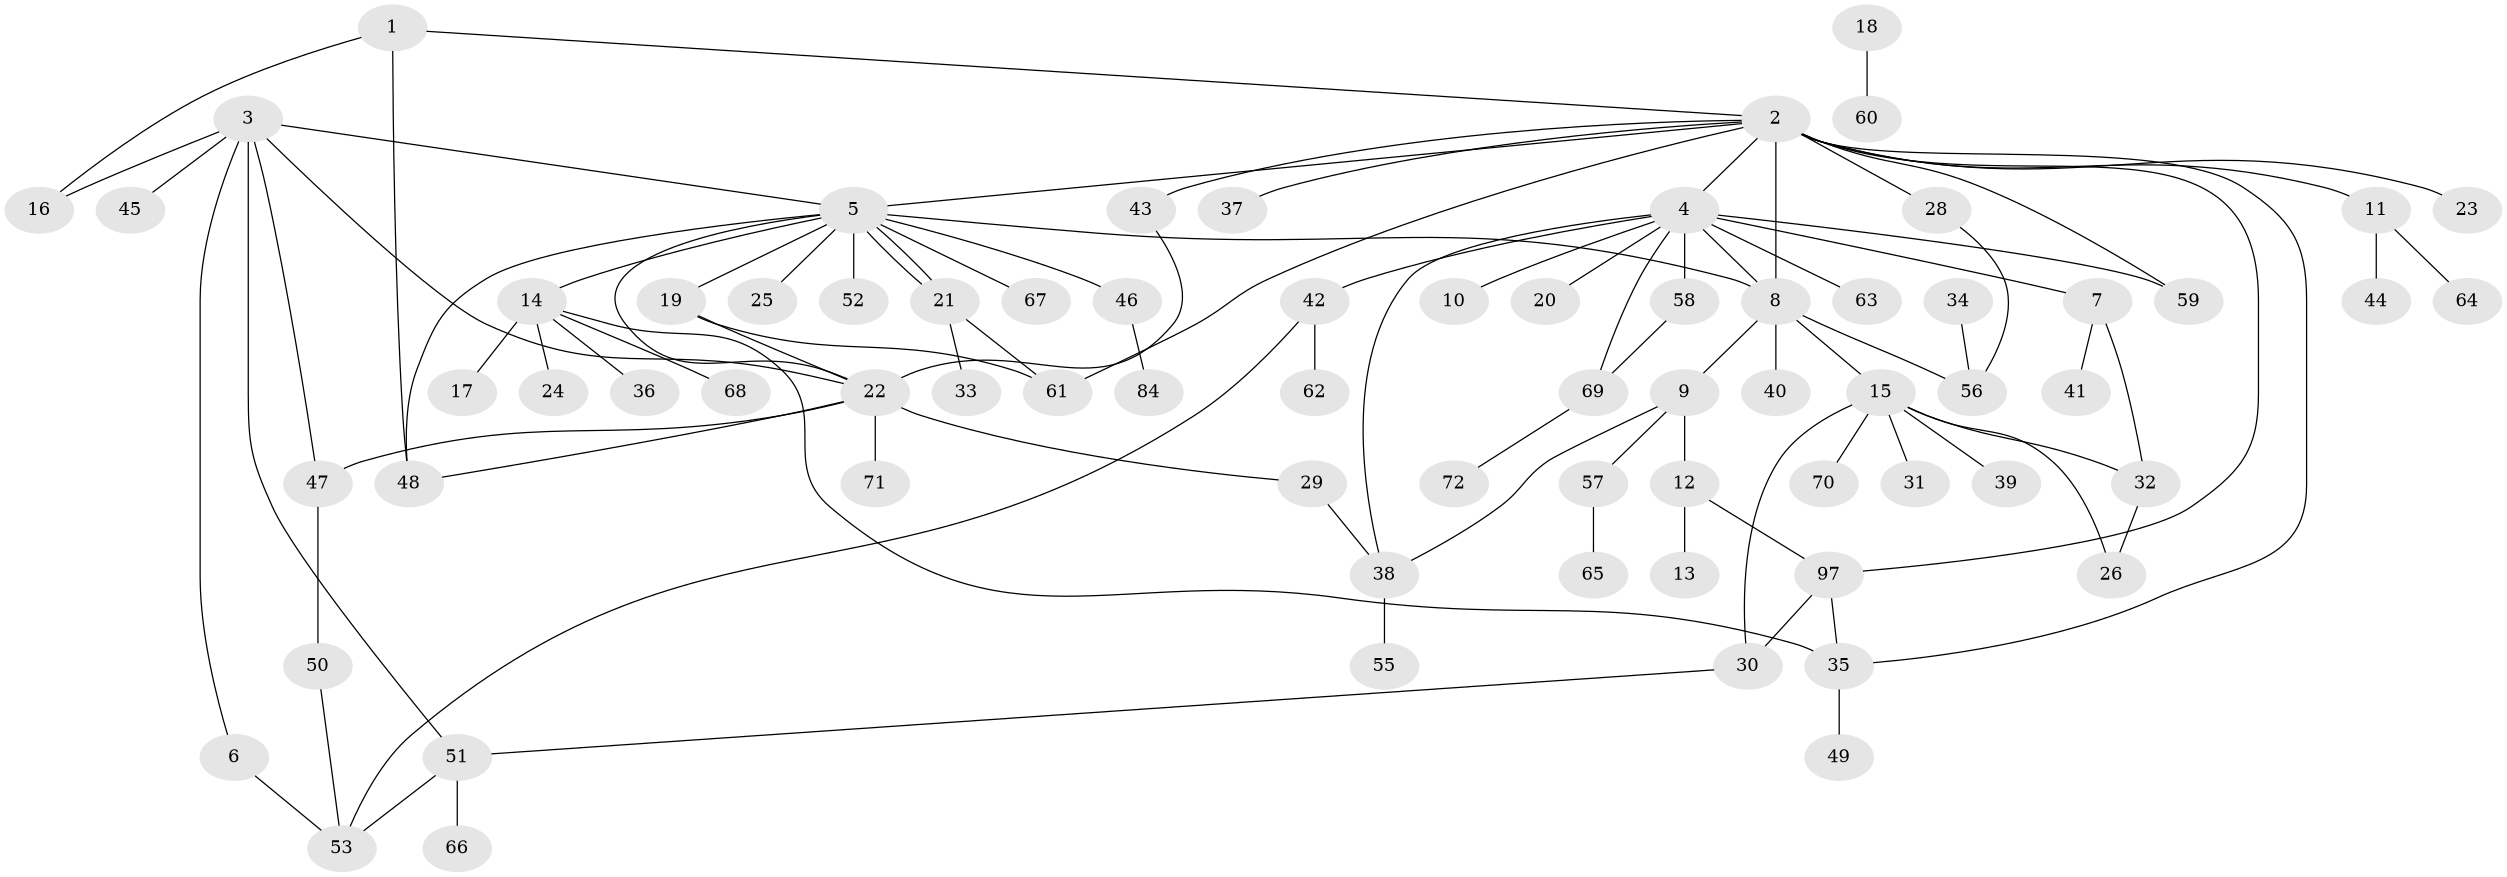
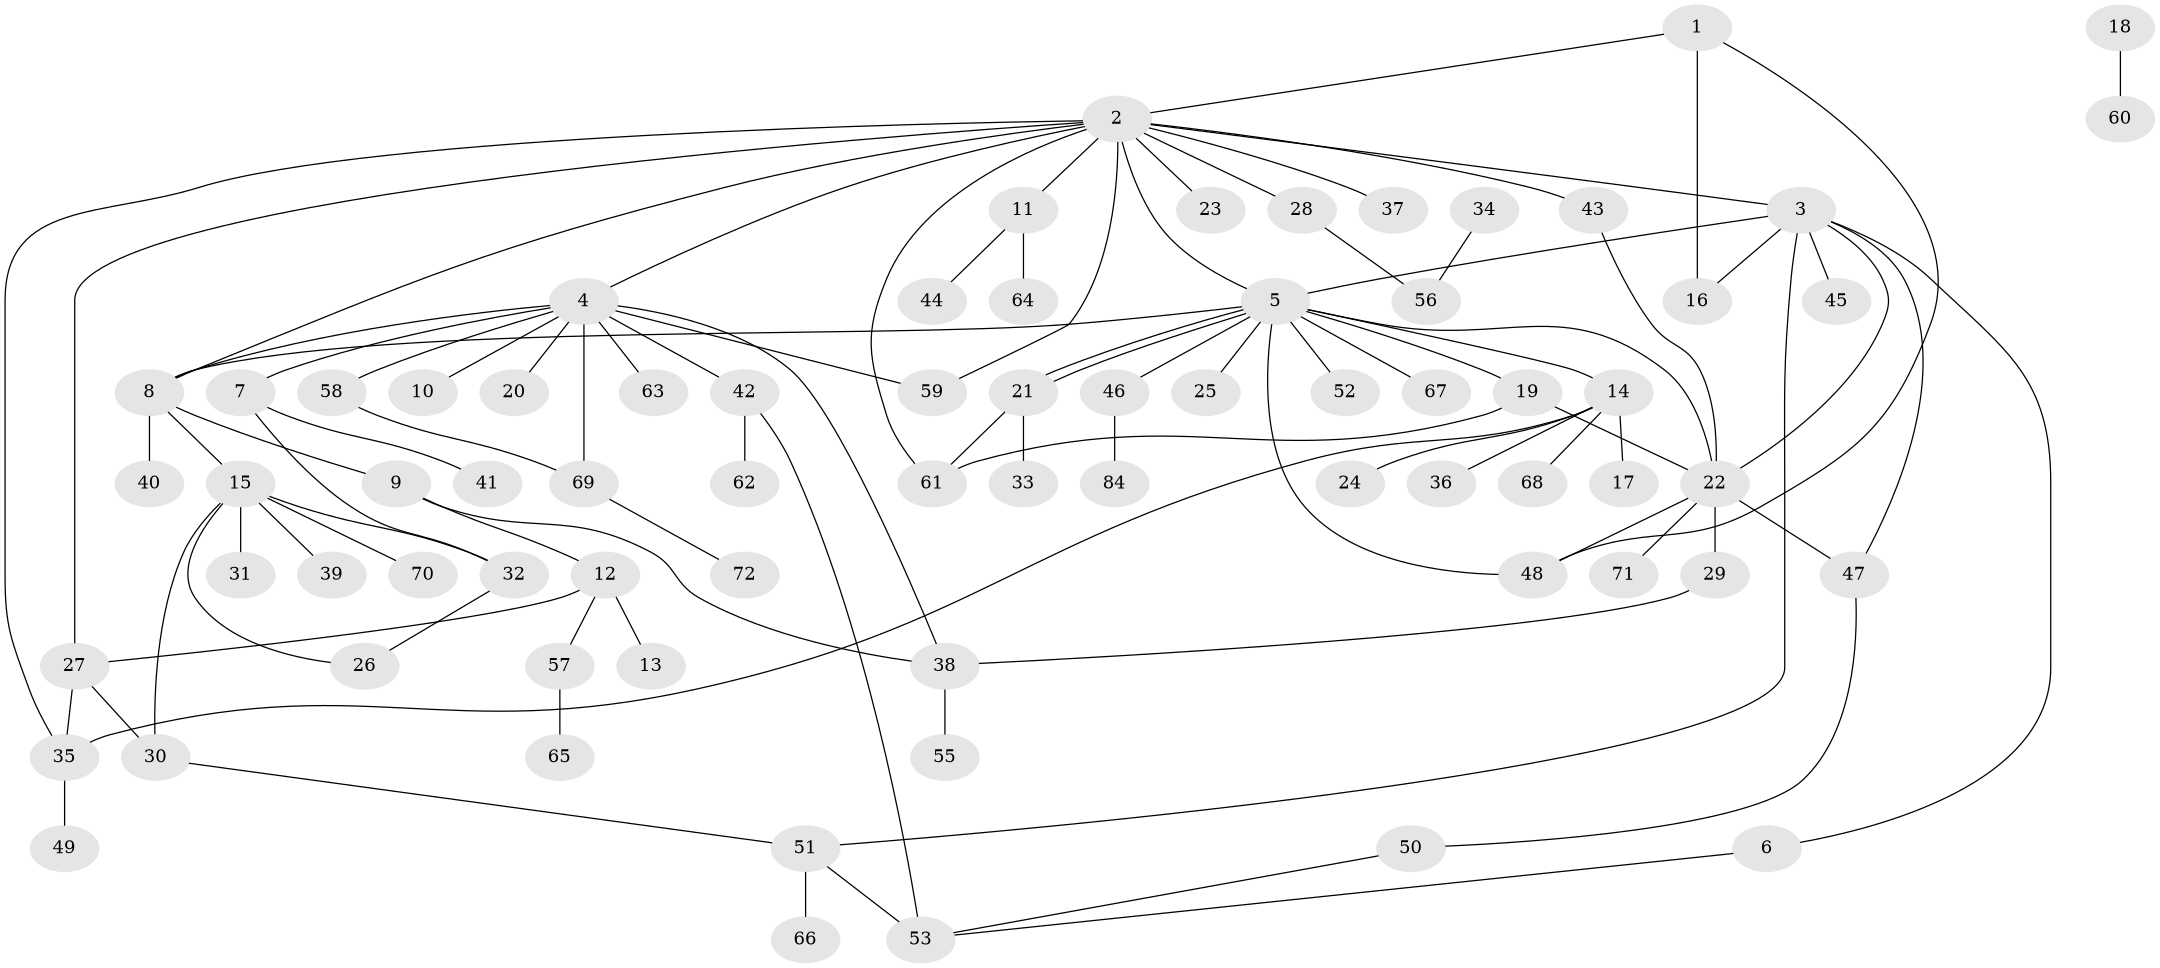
none -> (1475, 166)
(1874, 347) -> none
(1639, 438) -> (583, 621)
(1829, 575) -> (75, 666)
